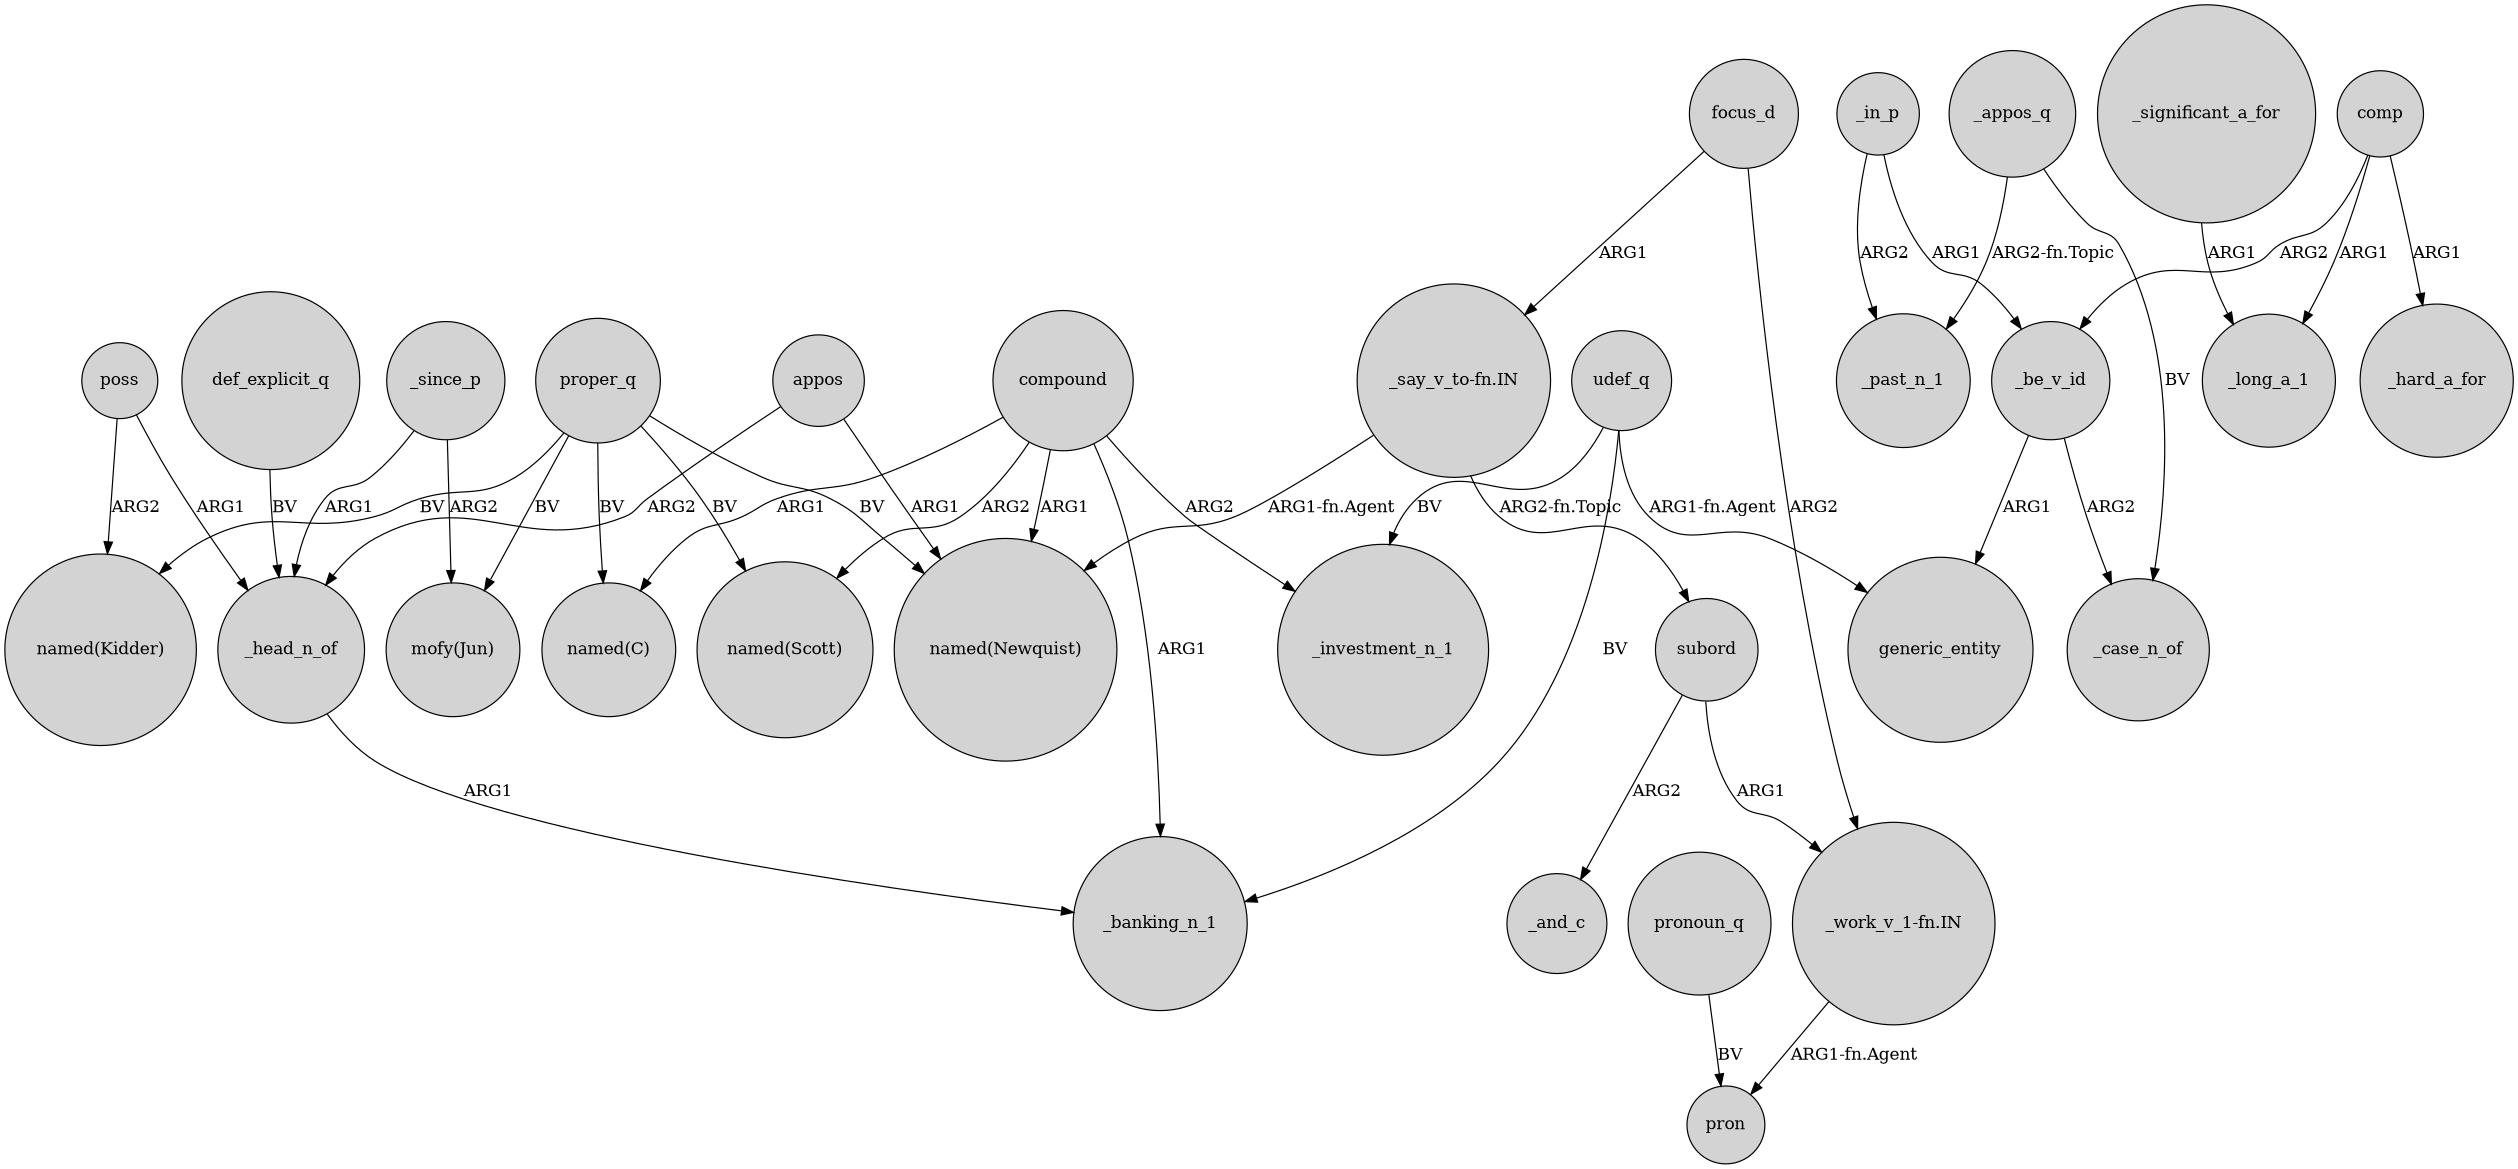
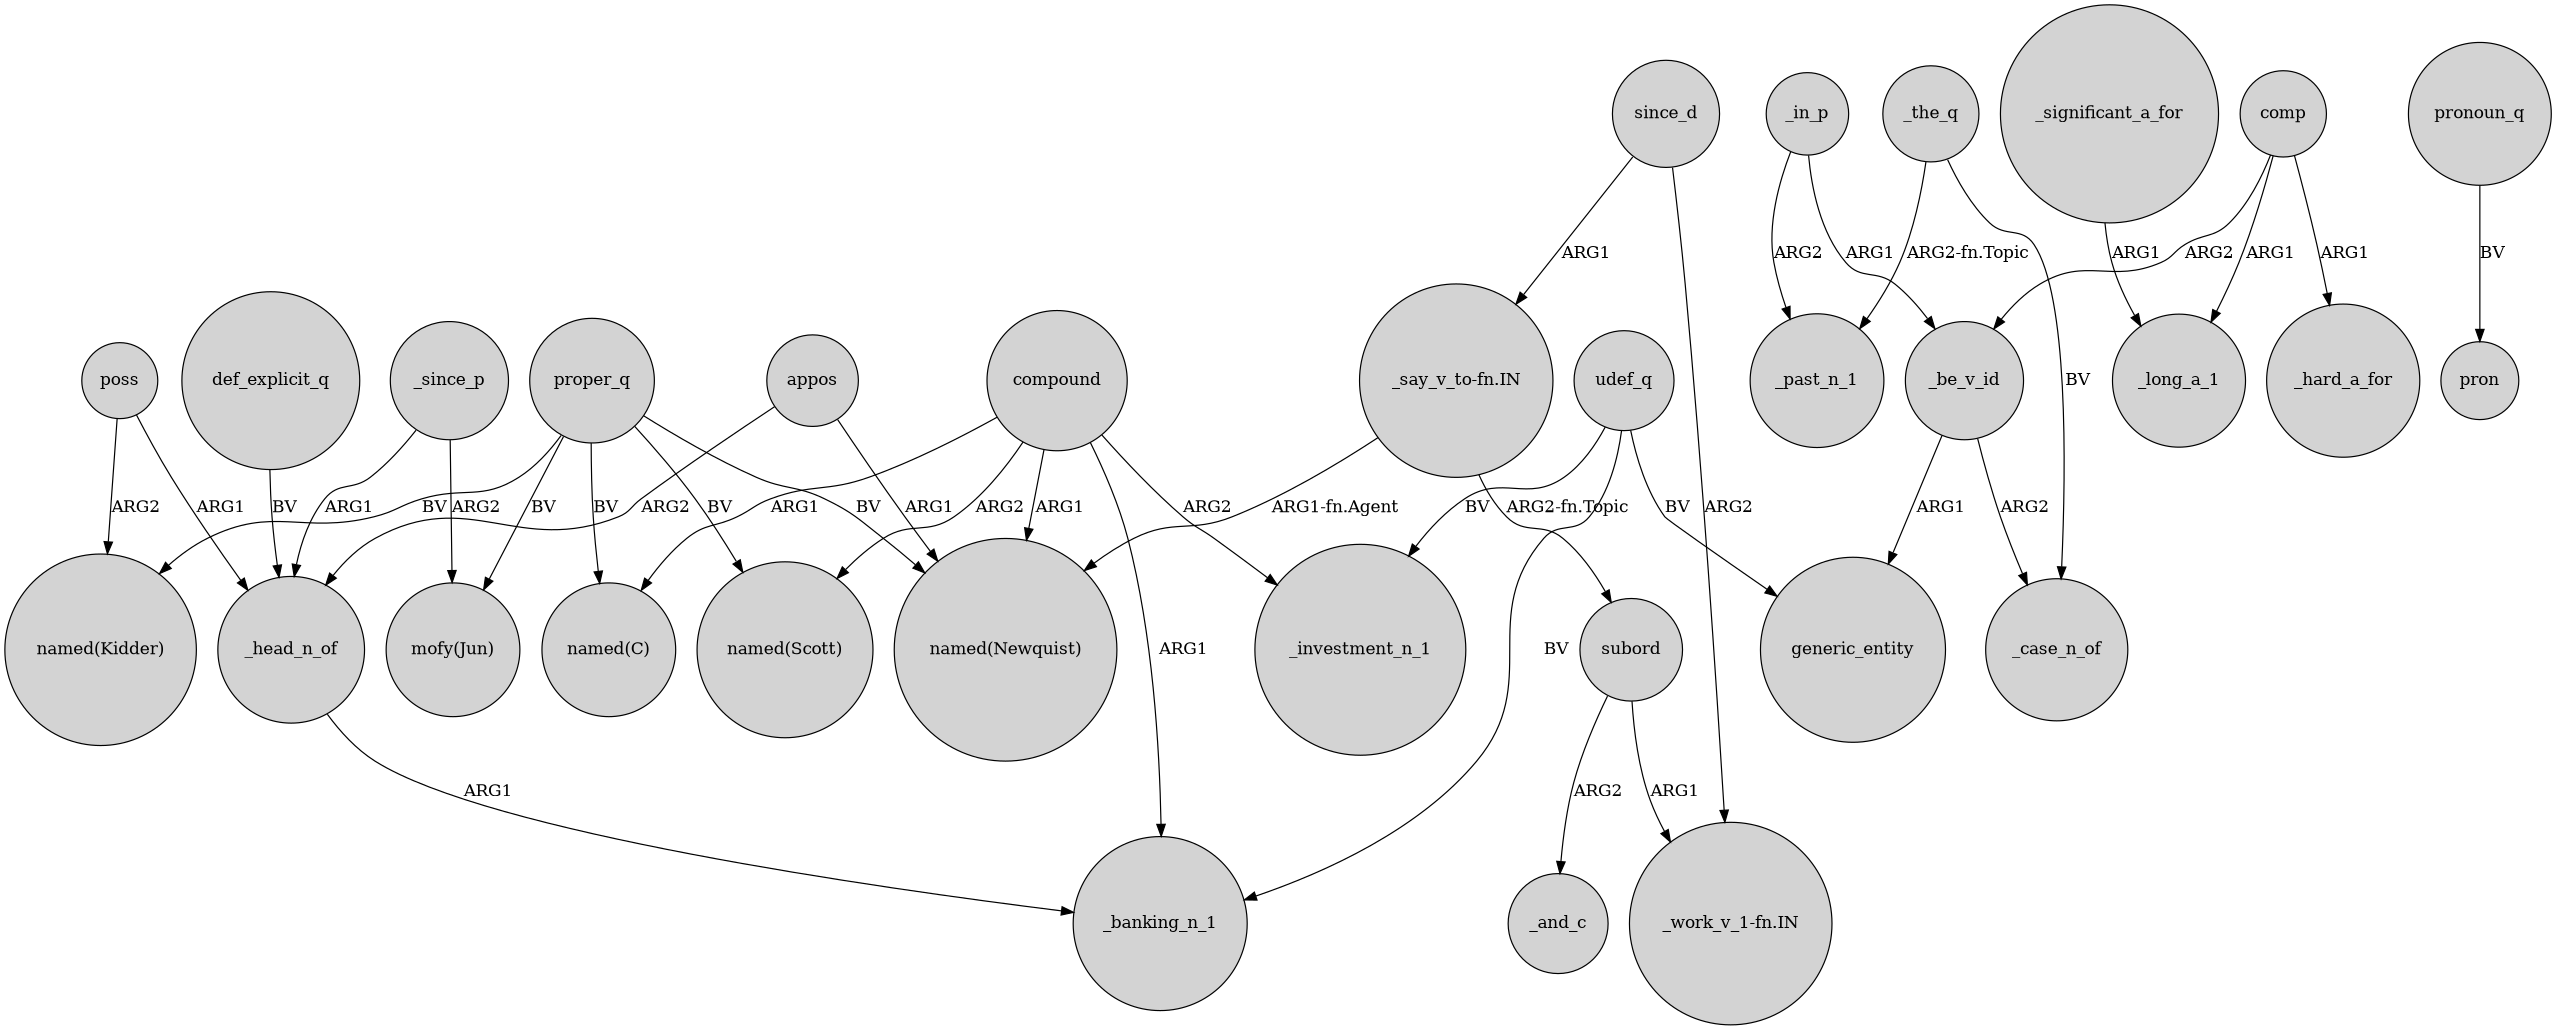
(1744, 114) -> (1666, 114)
(2012, 114) -> (1931, 114)
(1713, 508) -> (1677, 508)
(1794, 1043) -> none
